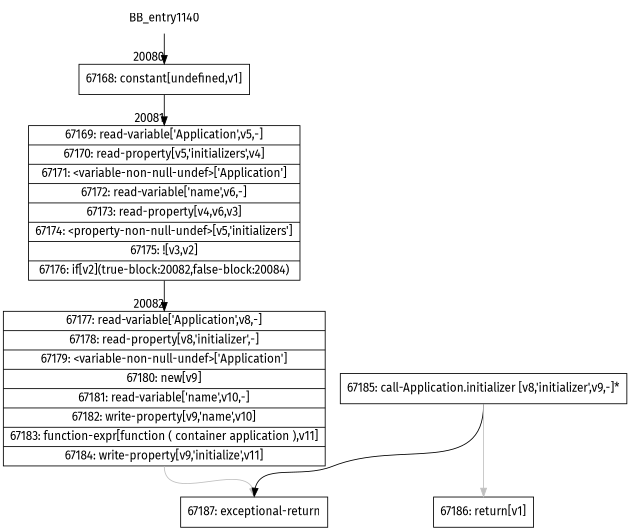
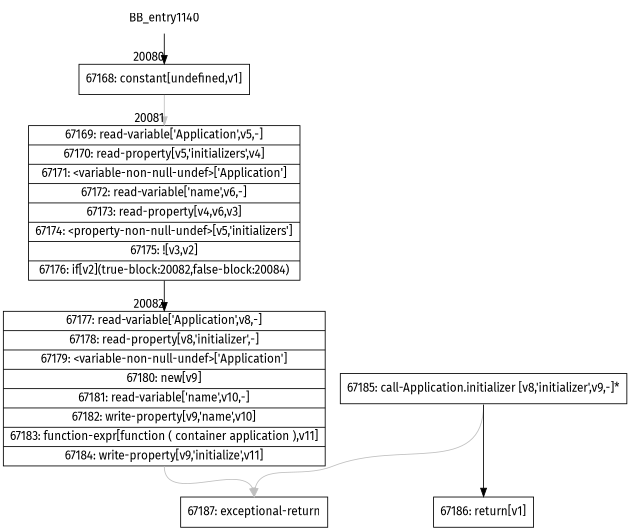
(164, 106) -> (164, 106)
(484, 446) -> (484, 446)
(379, 456) -> (379, 456)
